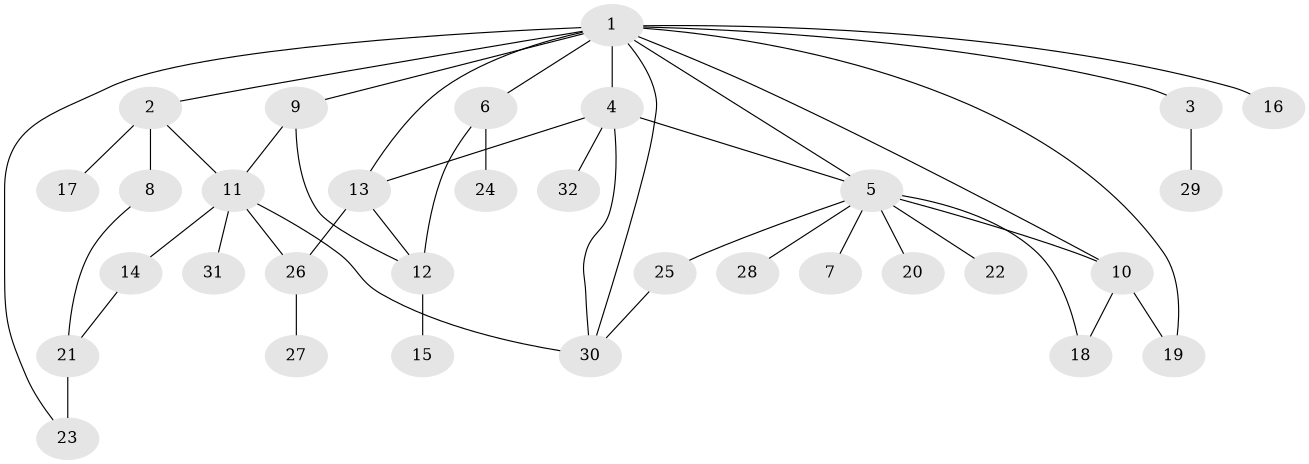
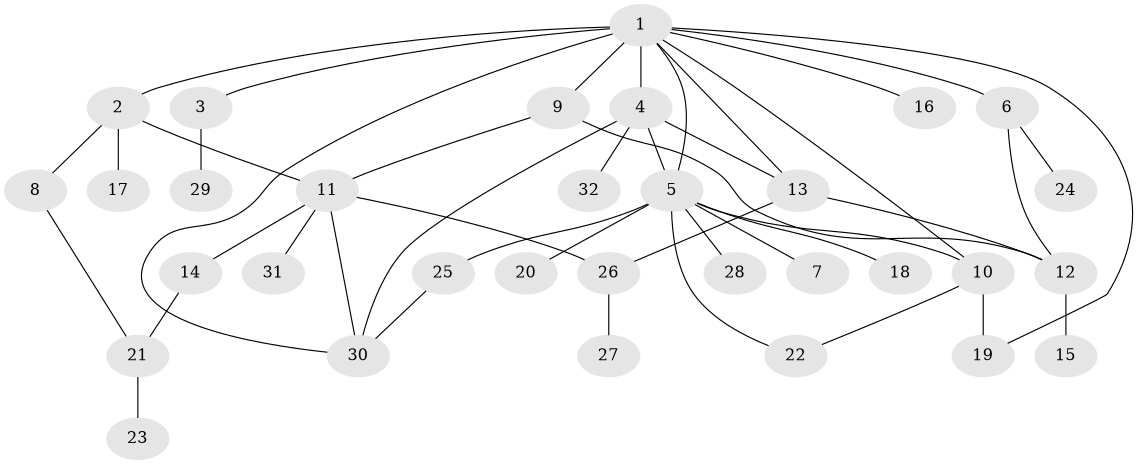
(146, 75) -> none
(1101, 315) -> (891, 316)
